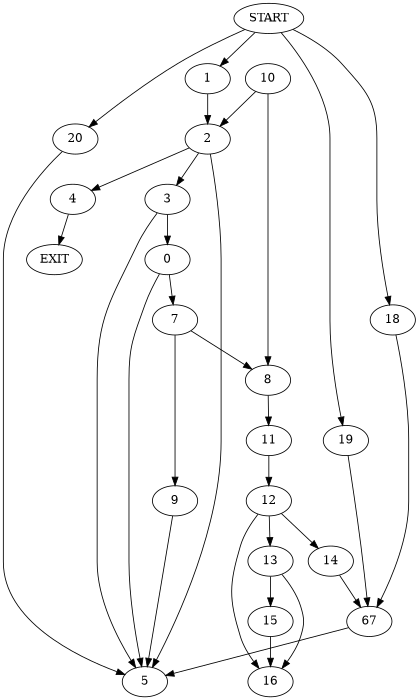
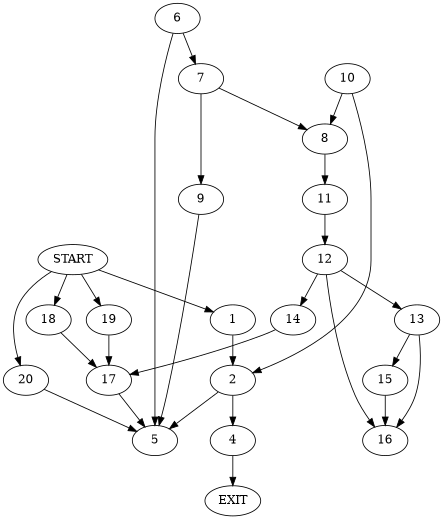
(167, 199) -> none
(167, 260) -> (178, 18)
(369, 621) -> (109, 380)
